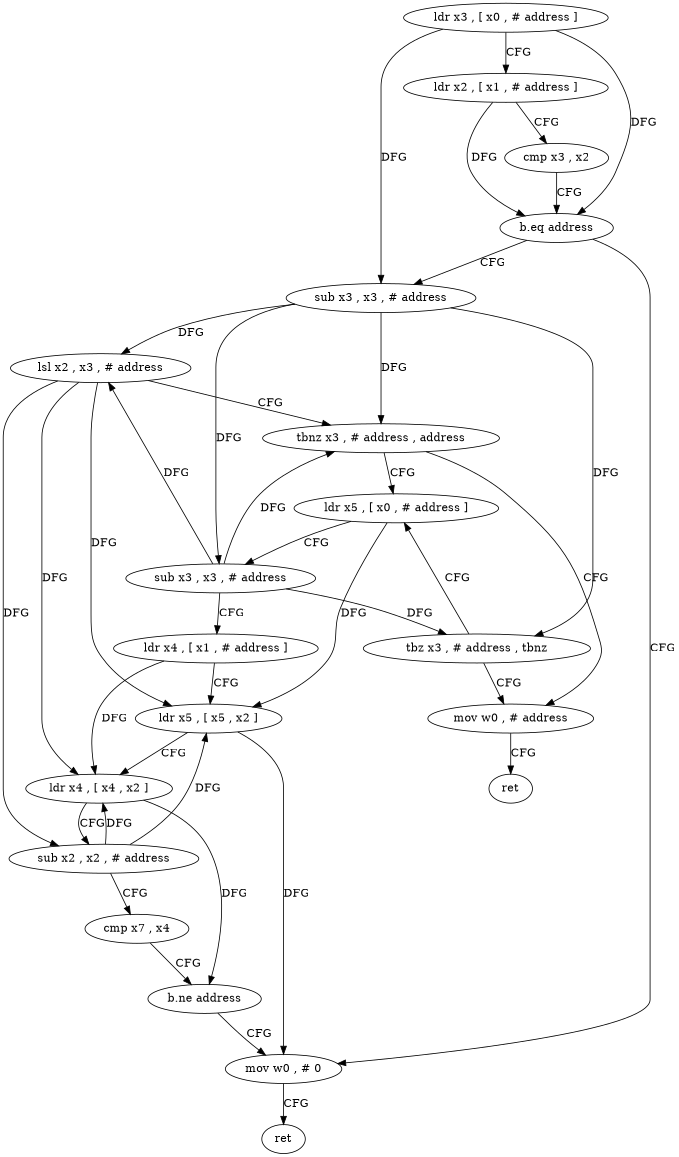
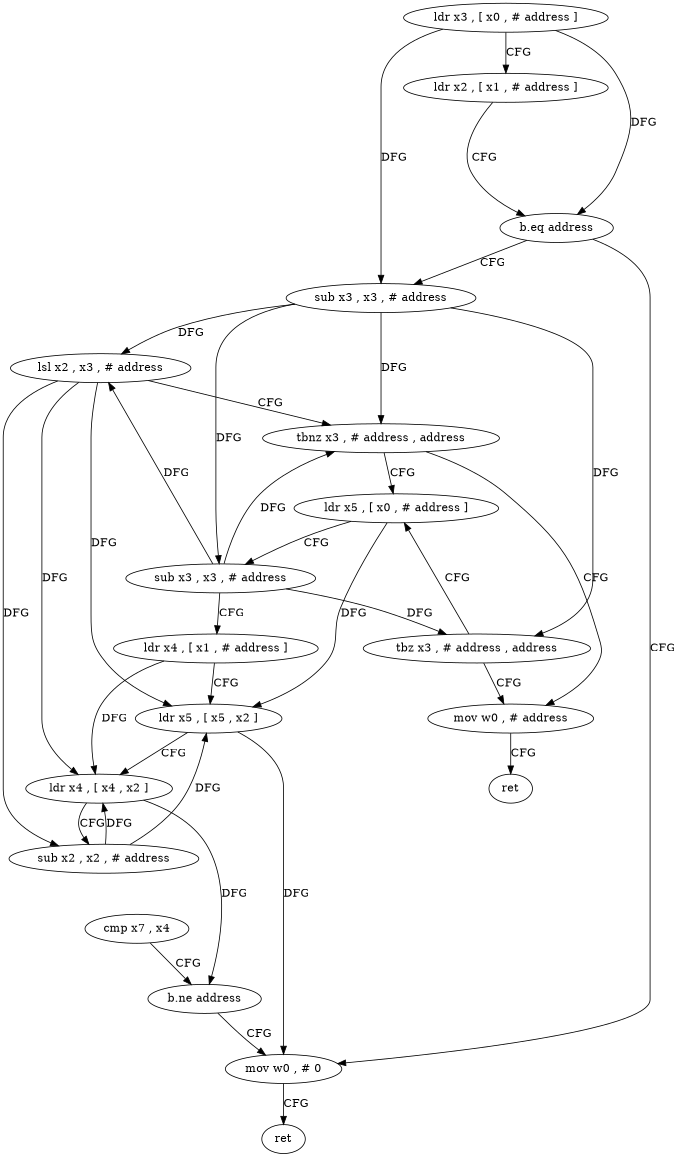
(485, 158) -> (485, 158)
(557, 158) -> none
(477, 648) -> (477, 648)
(119, 890) -> none
